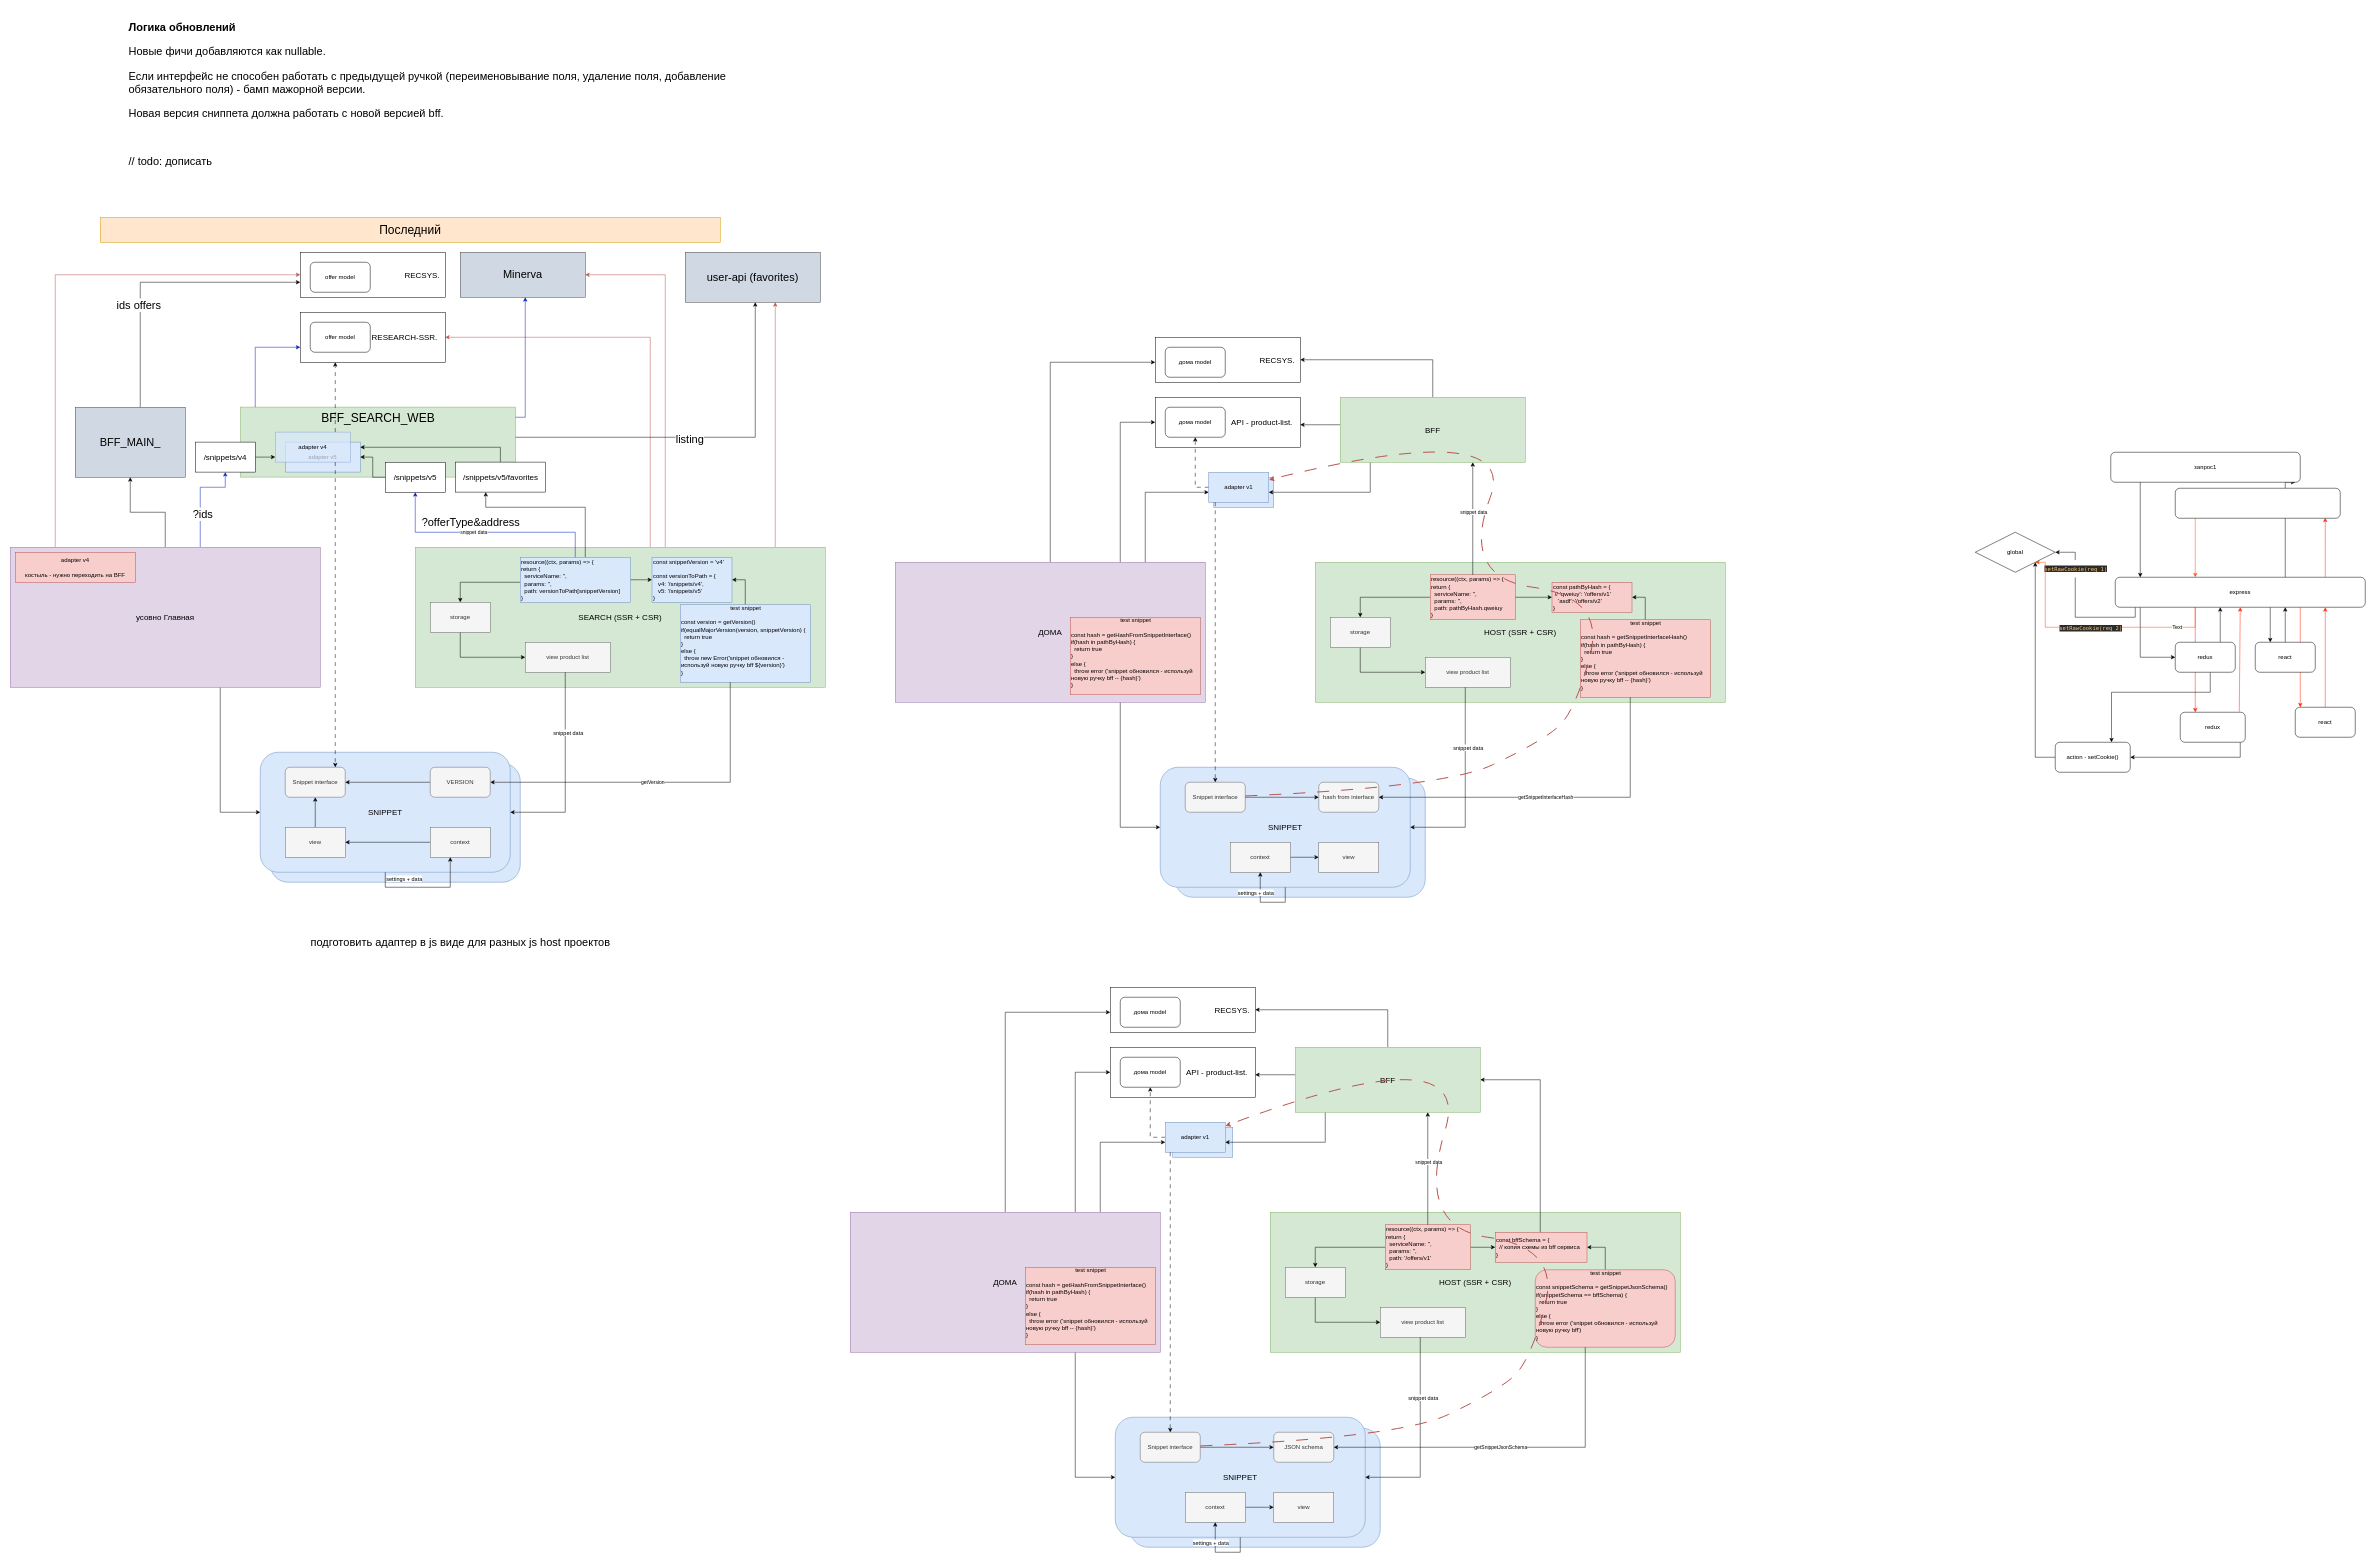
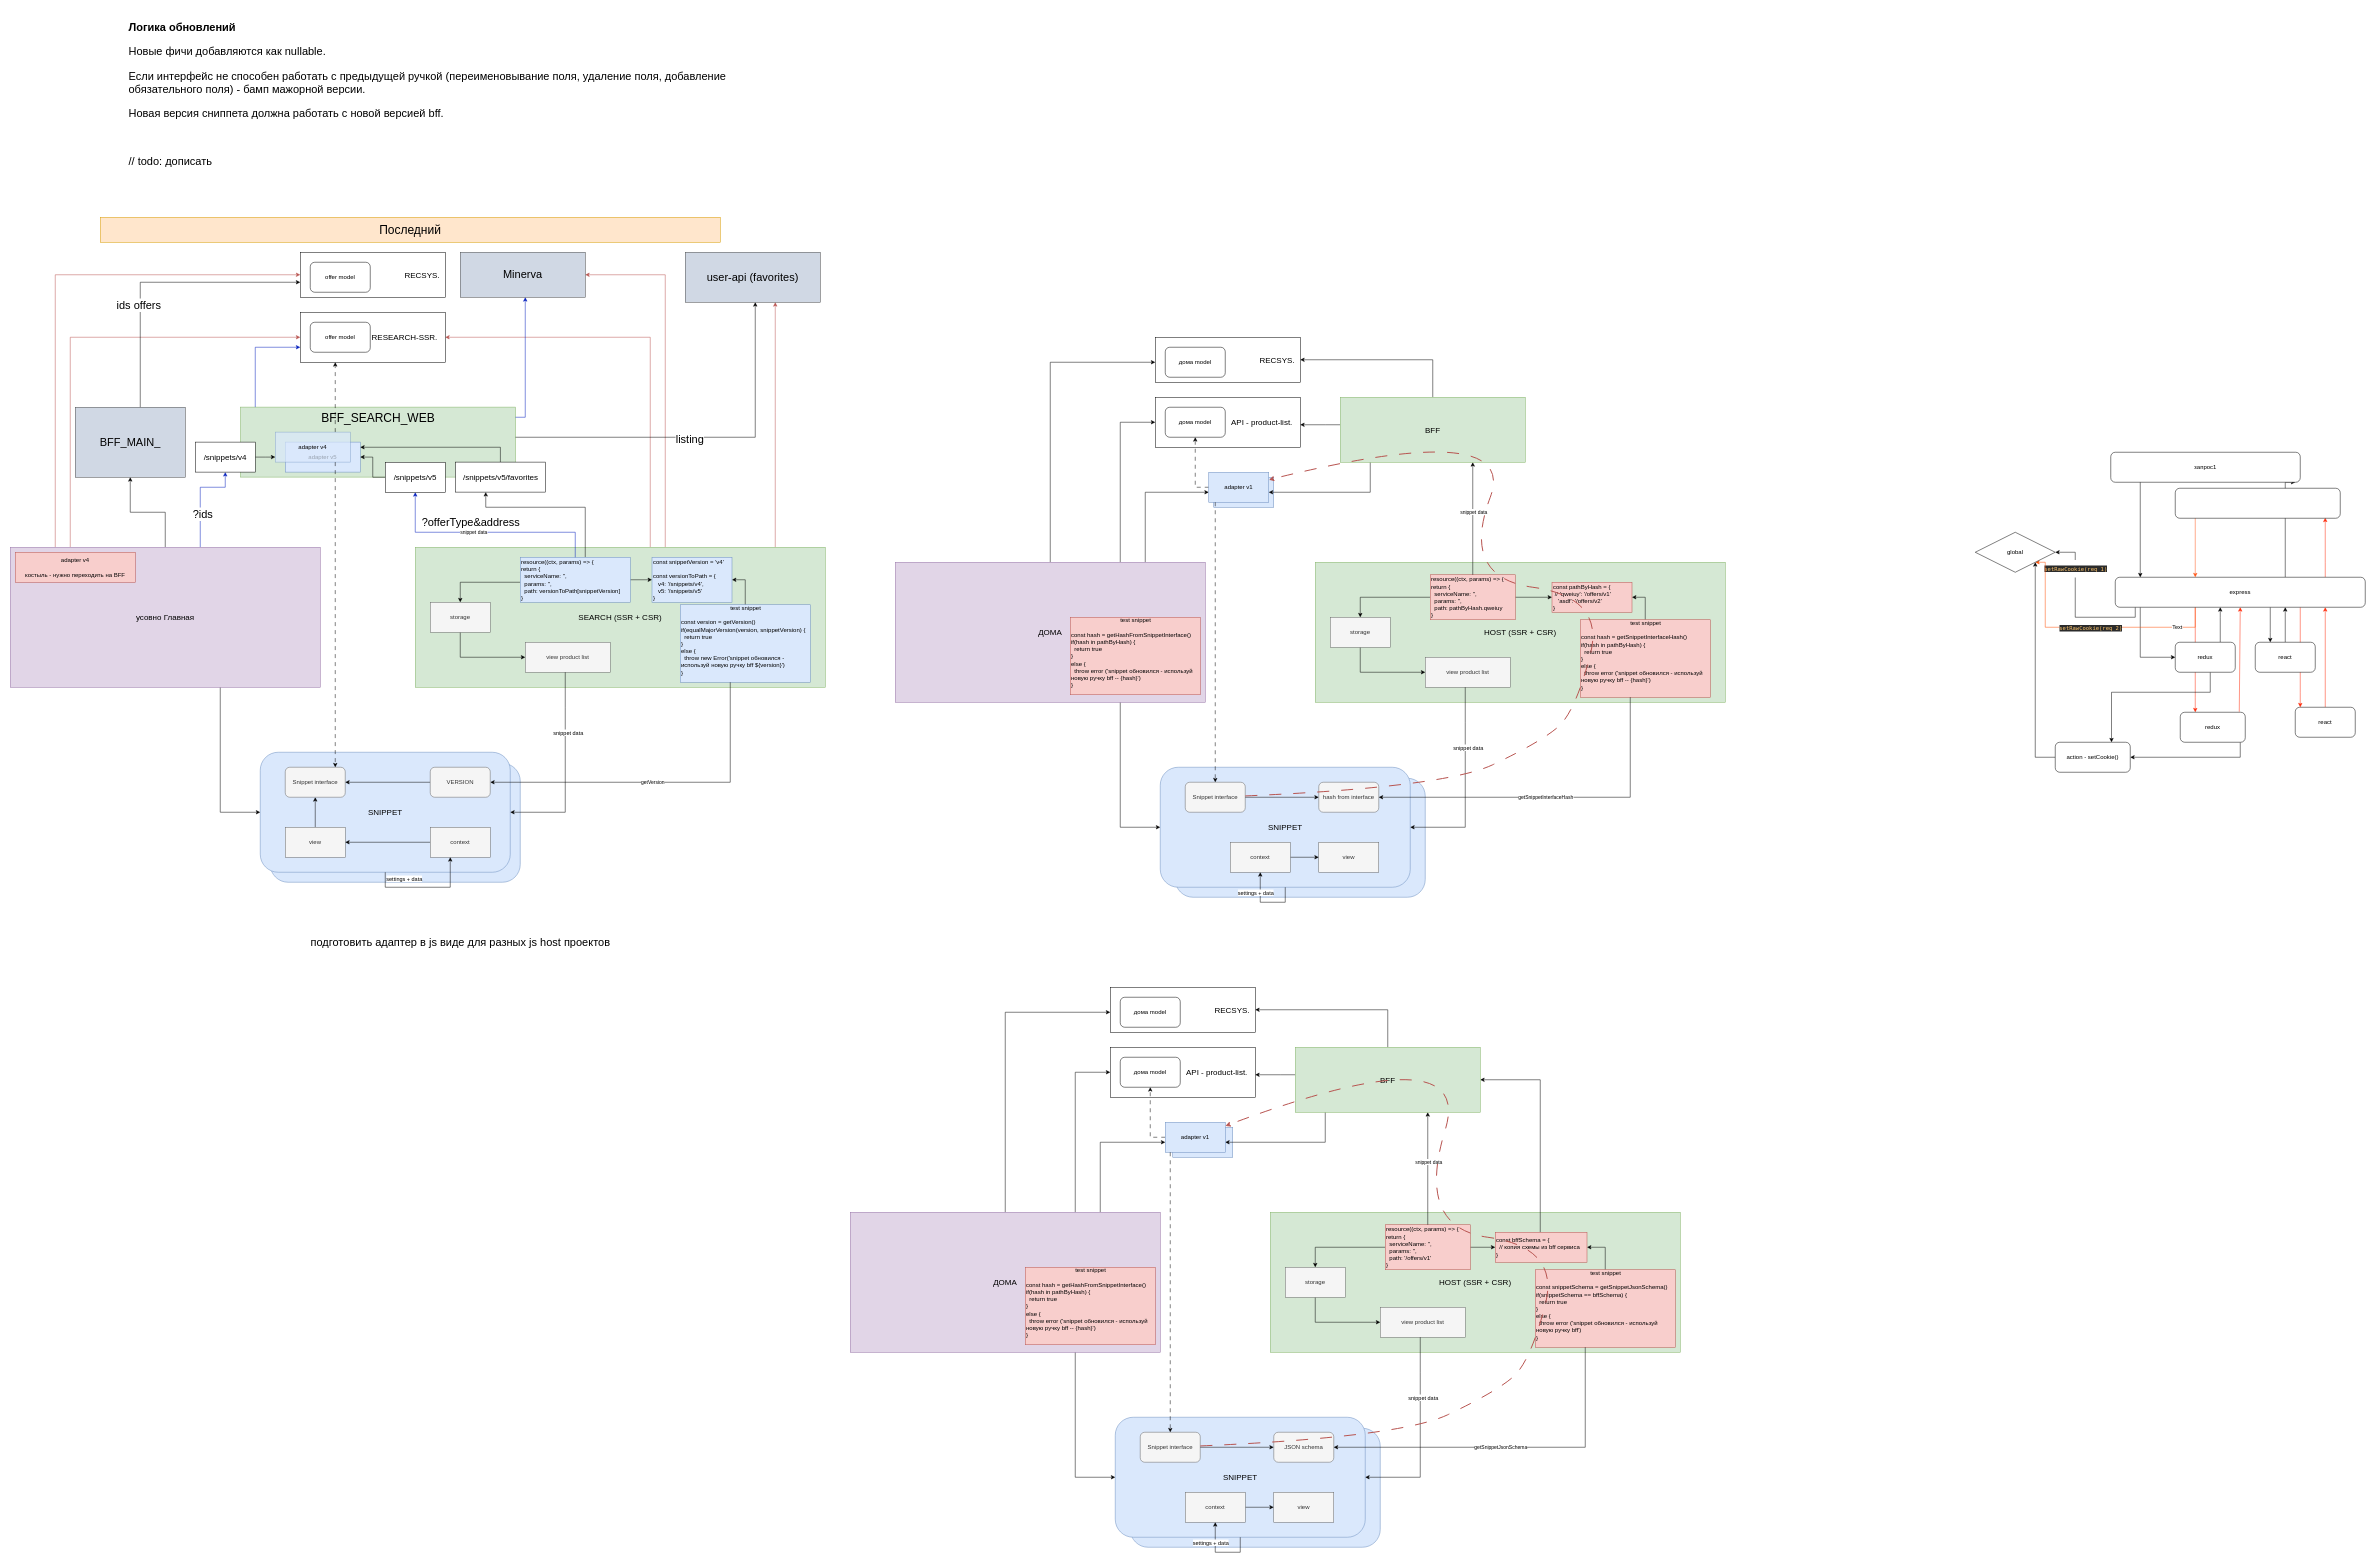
none -> (295, 337)
(1605, 1309) -> (1605, 1309)
